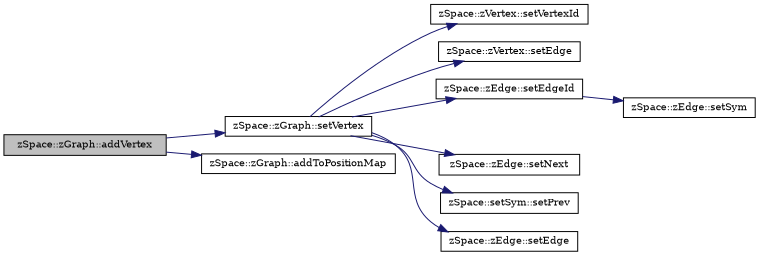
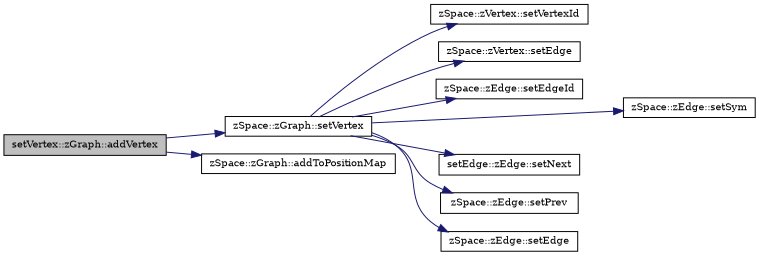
(598, 98) -> (493, 117)
(85, 145) -> (85, 145)
(509, 165) -> (509, 165)
(509, 203) -> (509, 203)
